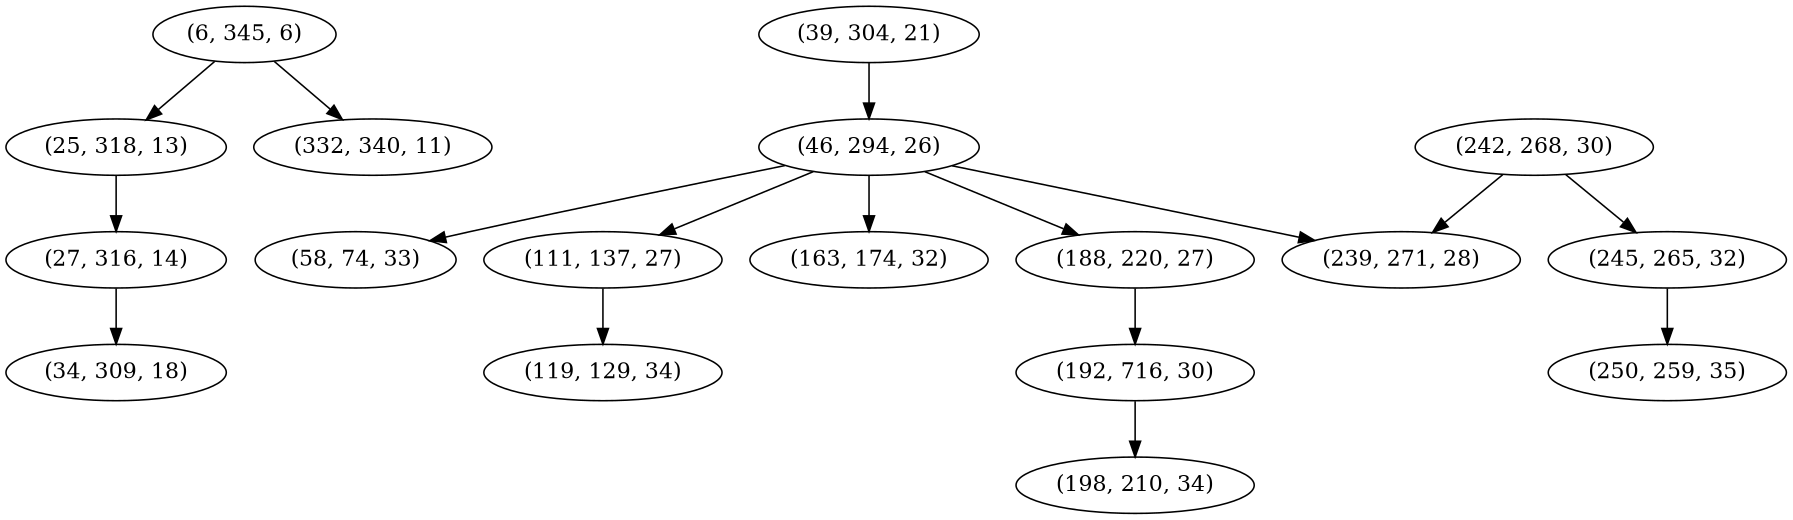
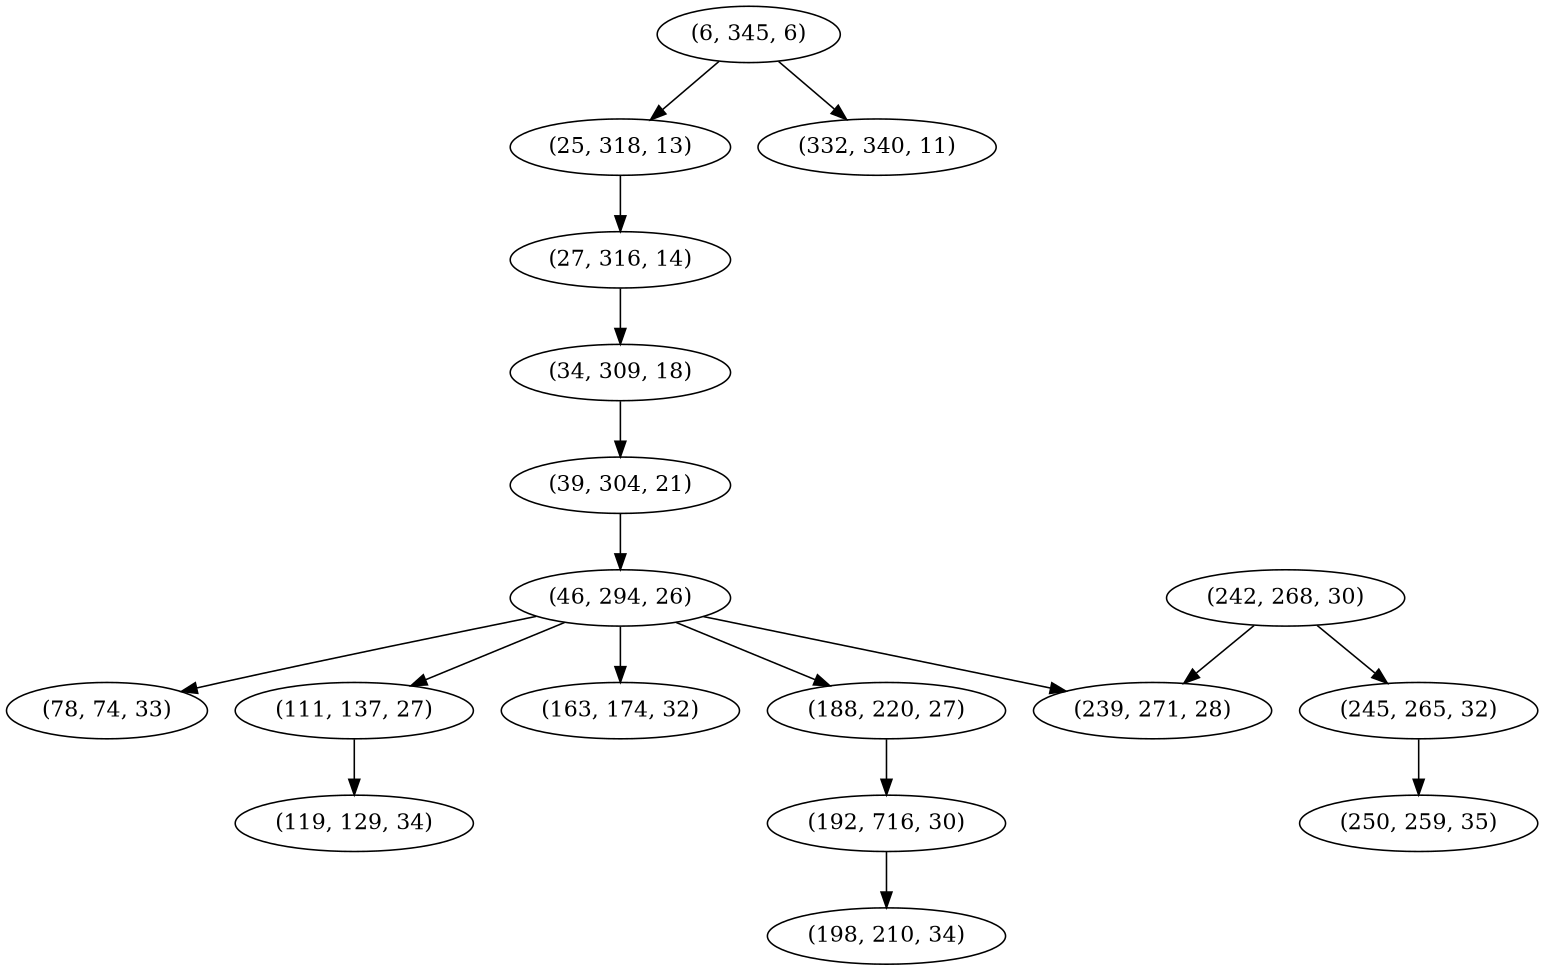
(356, 260) -> (107, 711)
none -> (620, 421)
